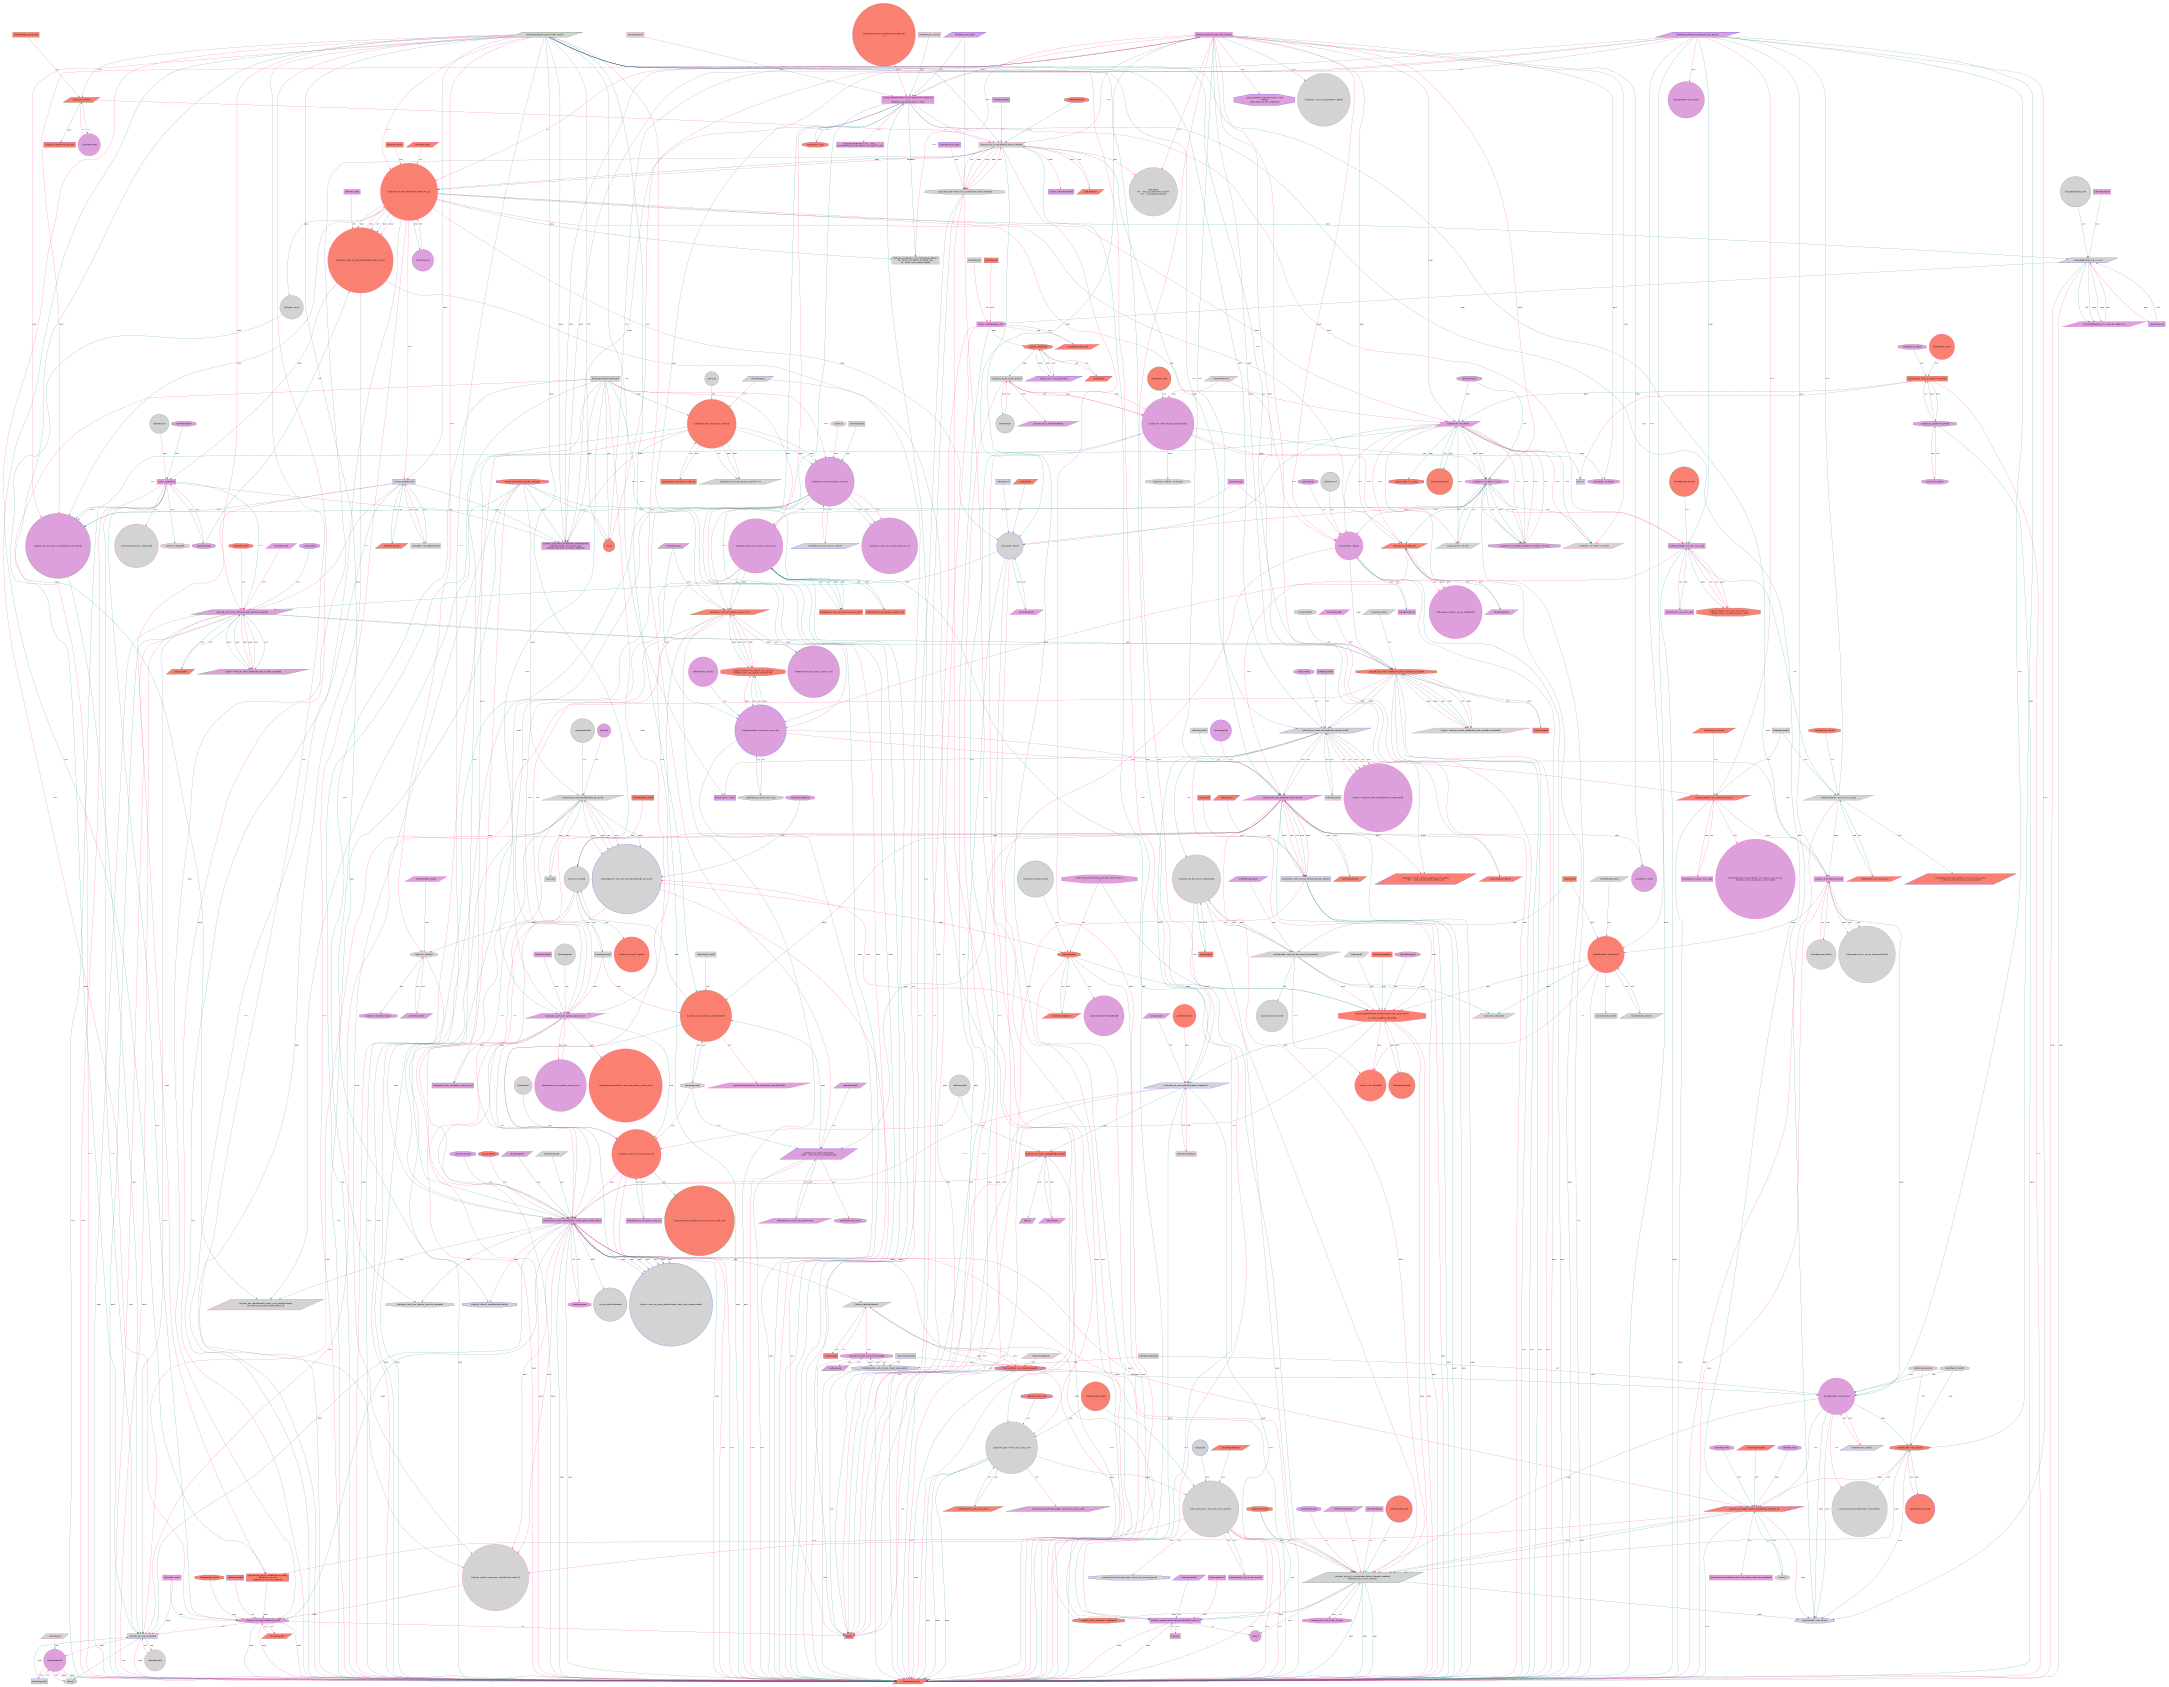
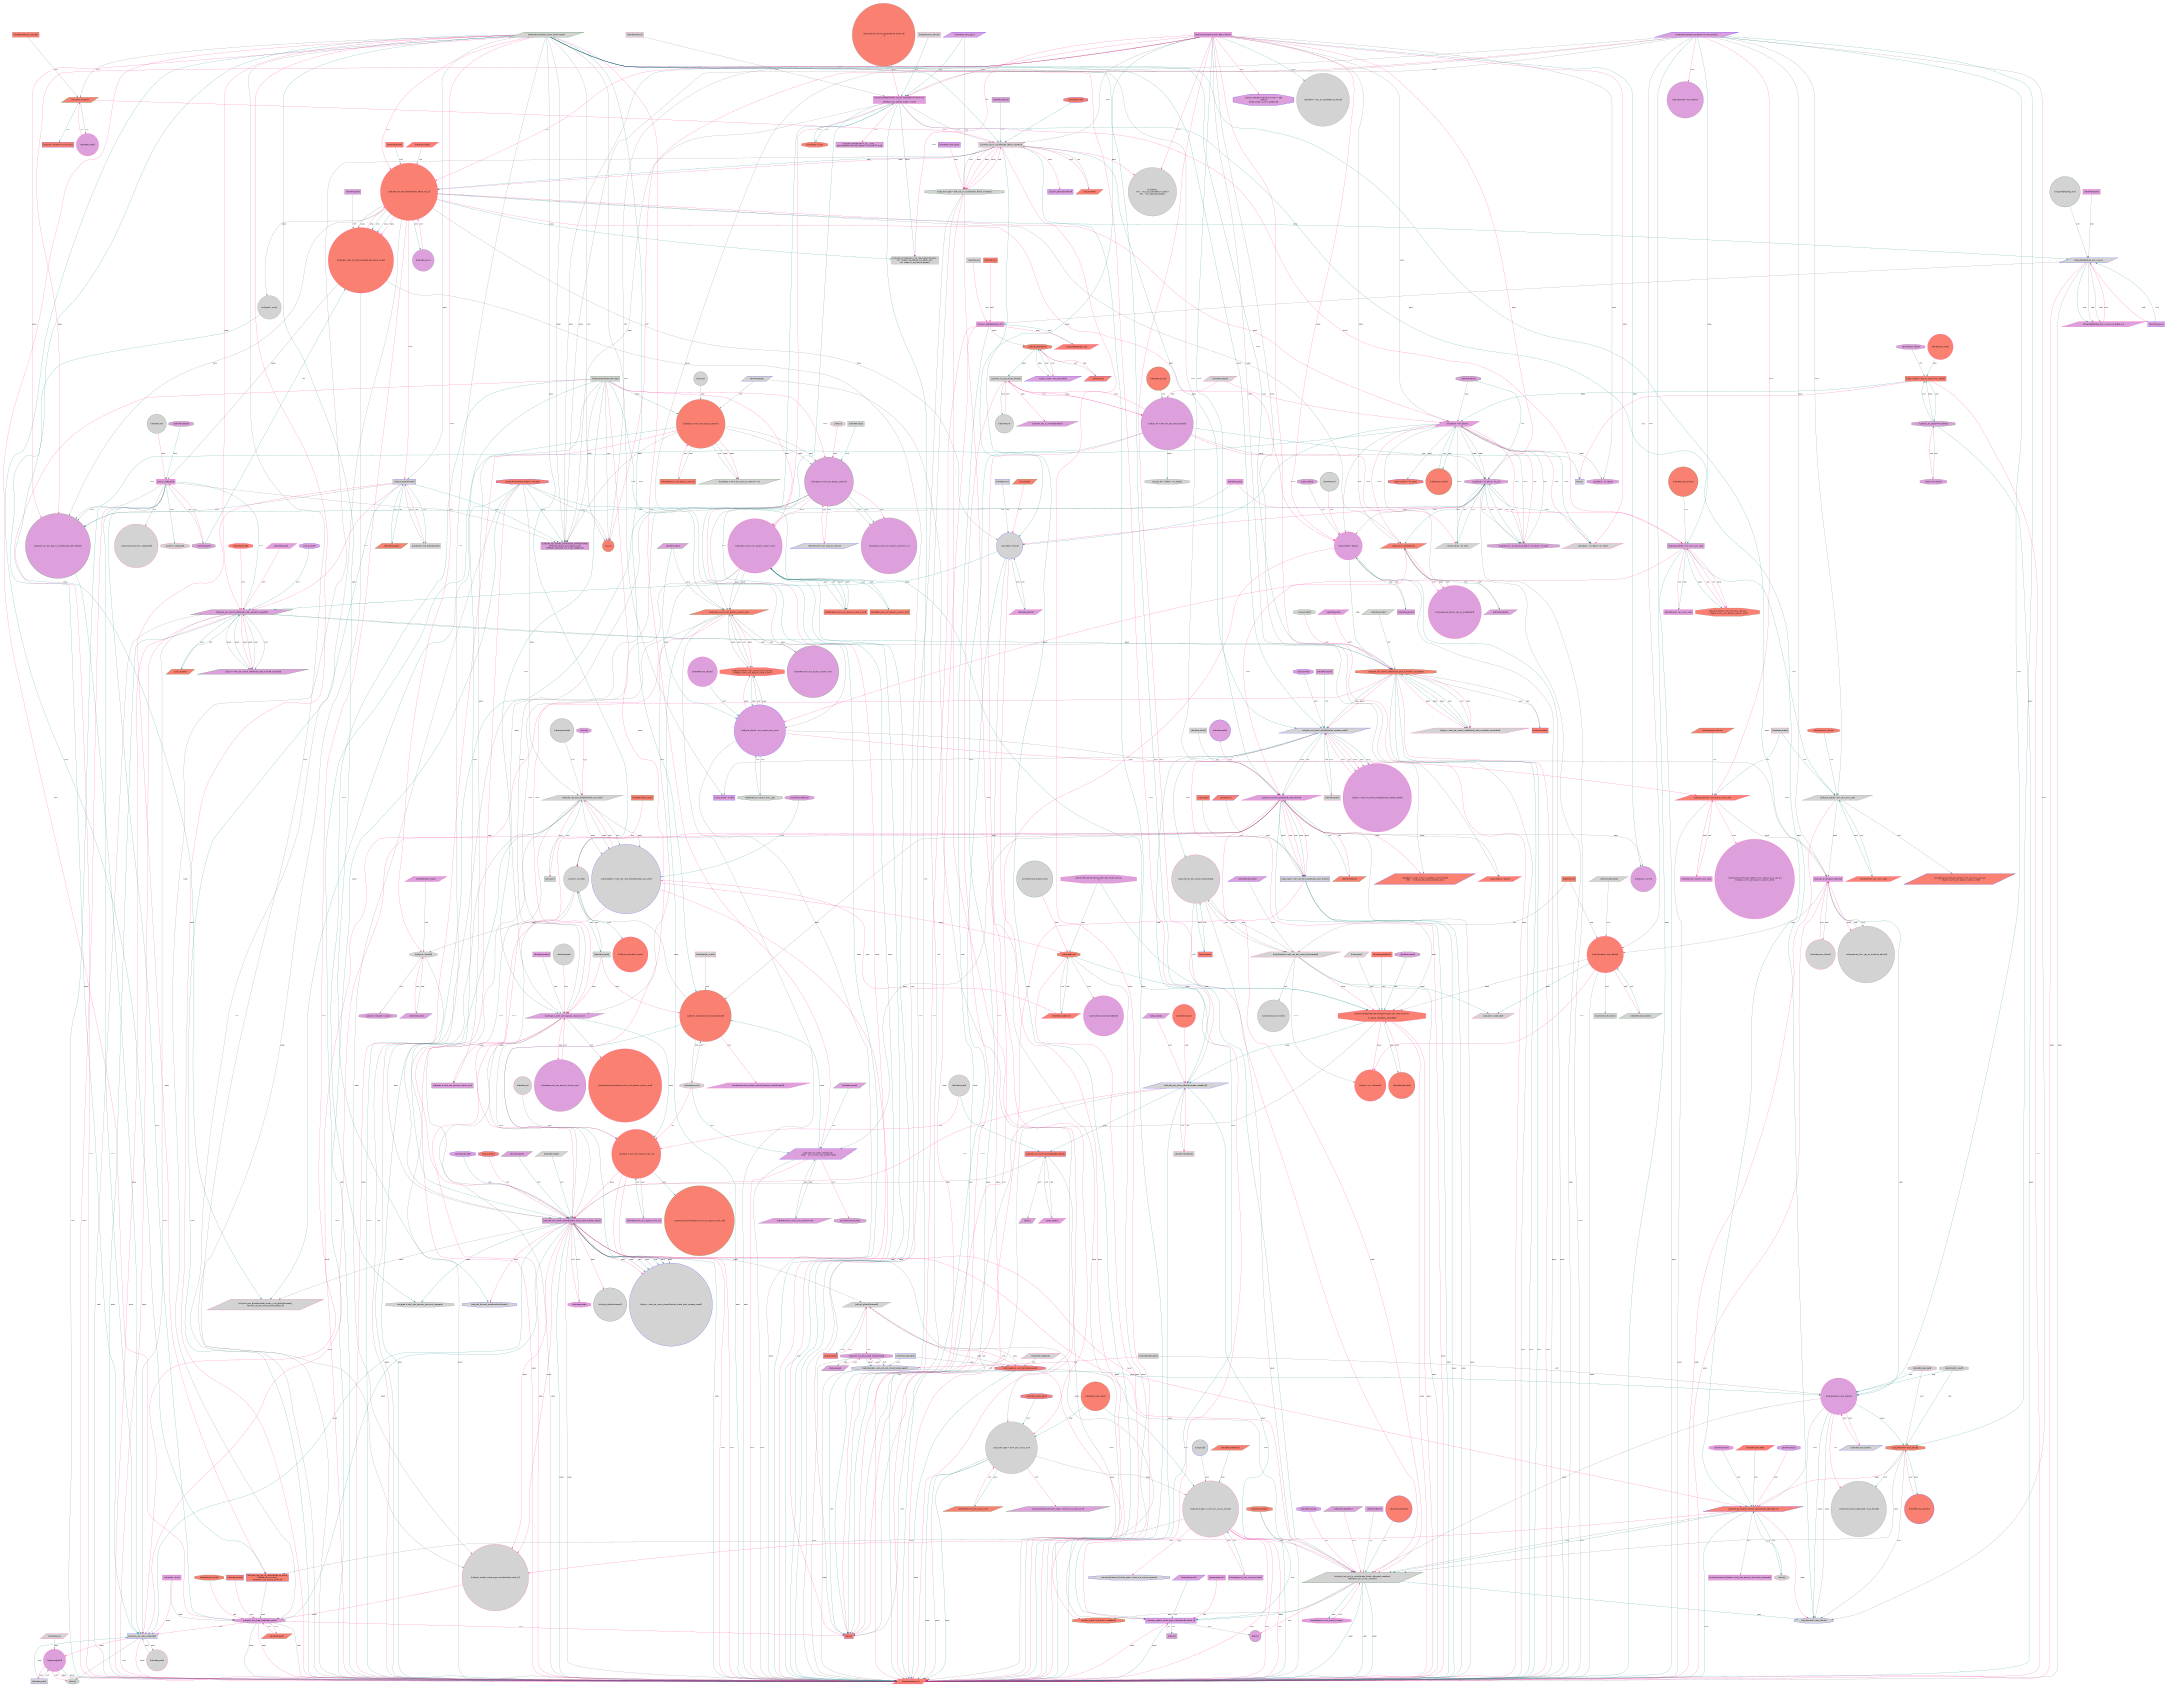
(604, 731) -> (584, 731)
